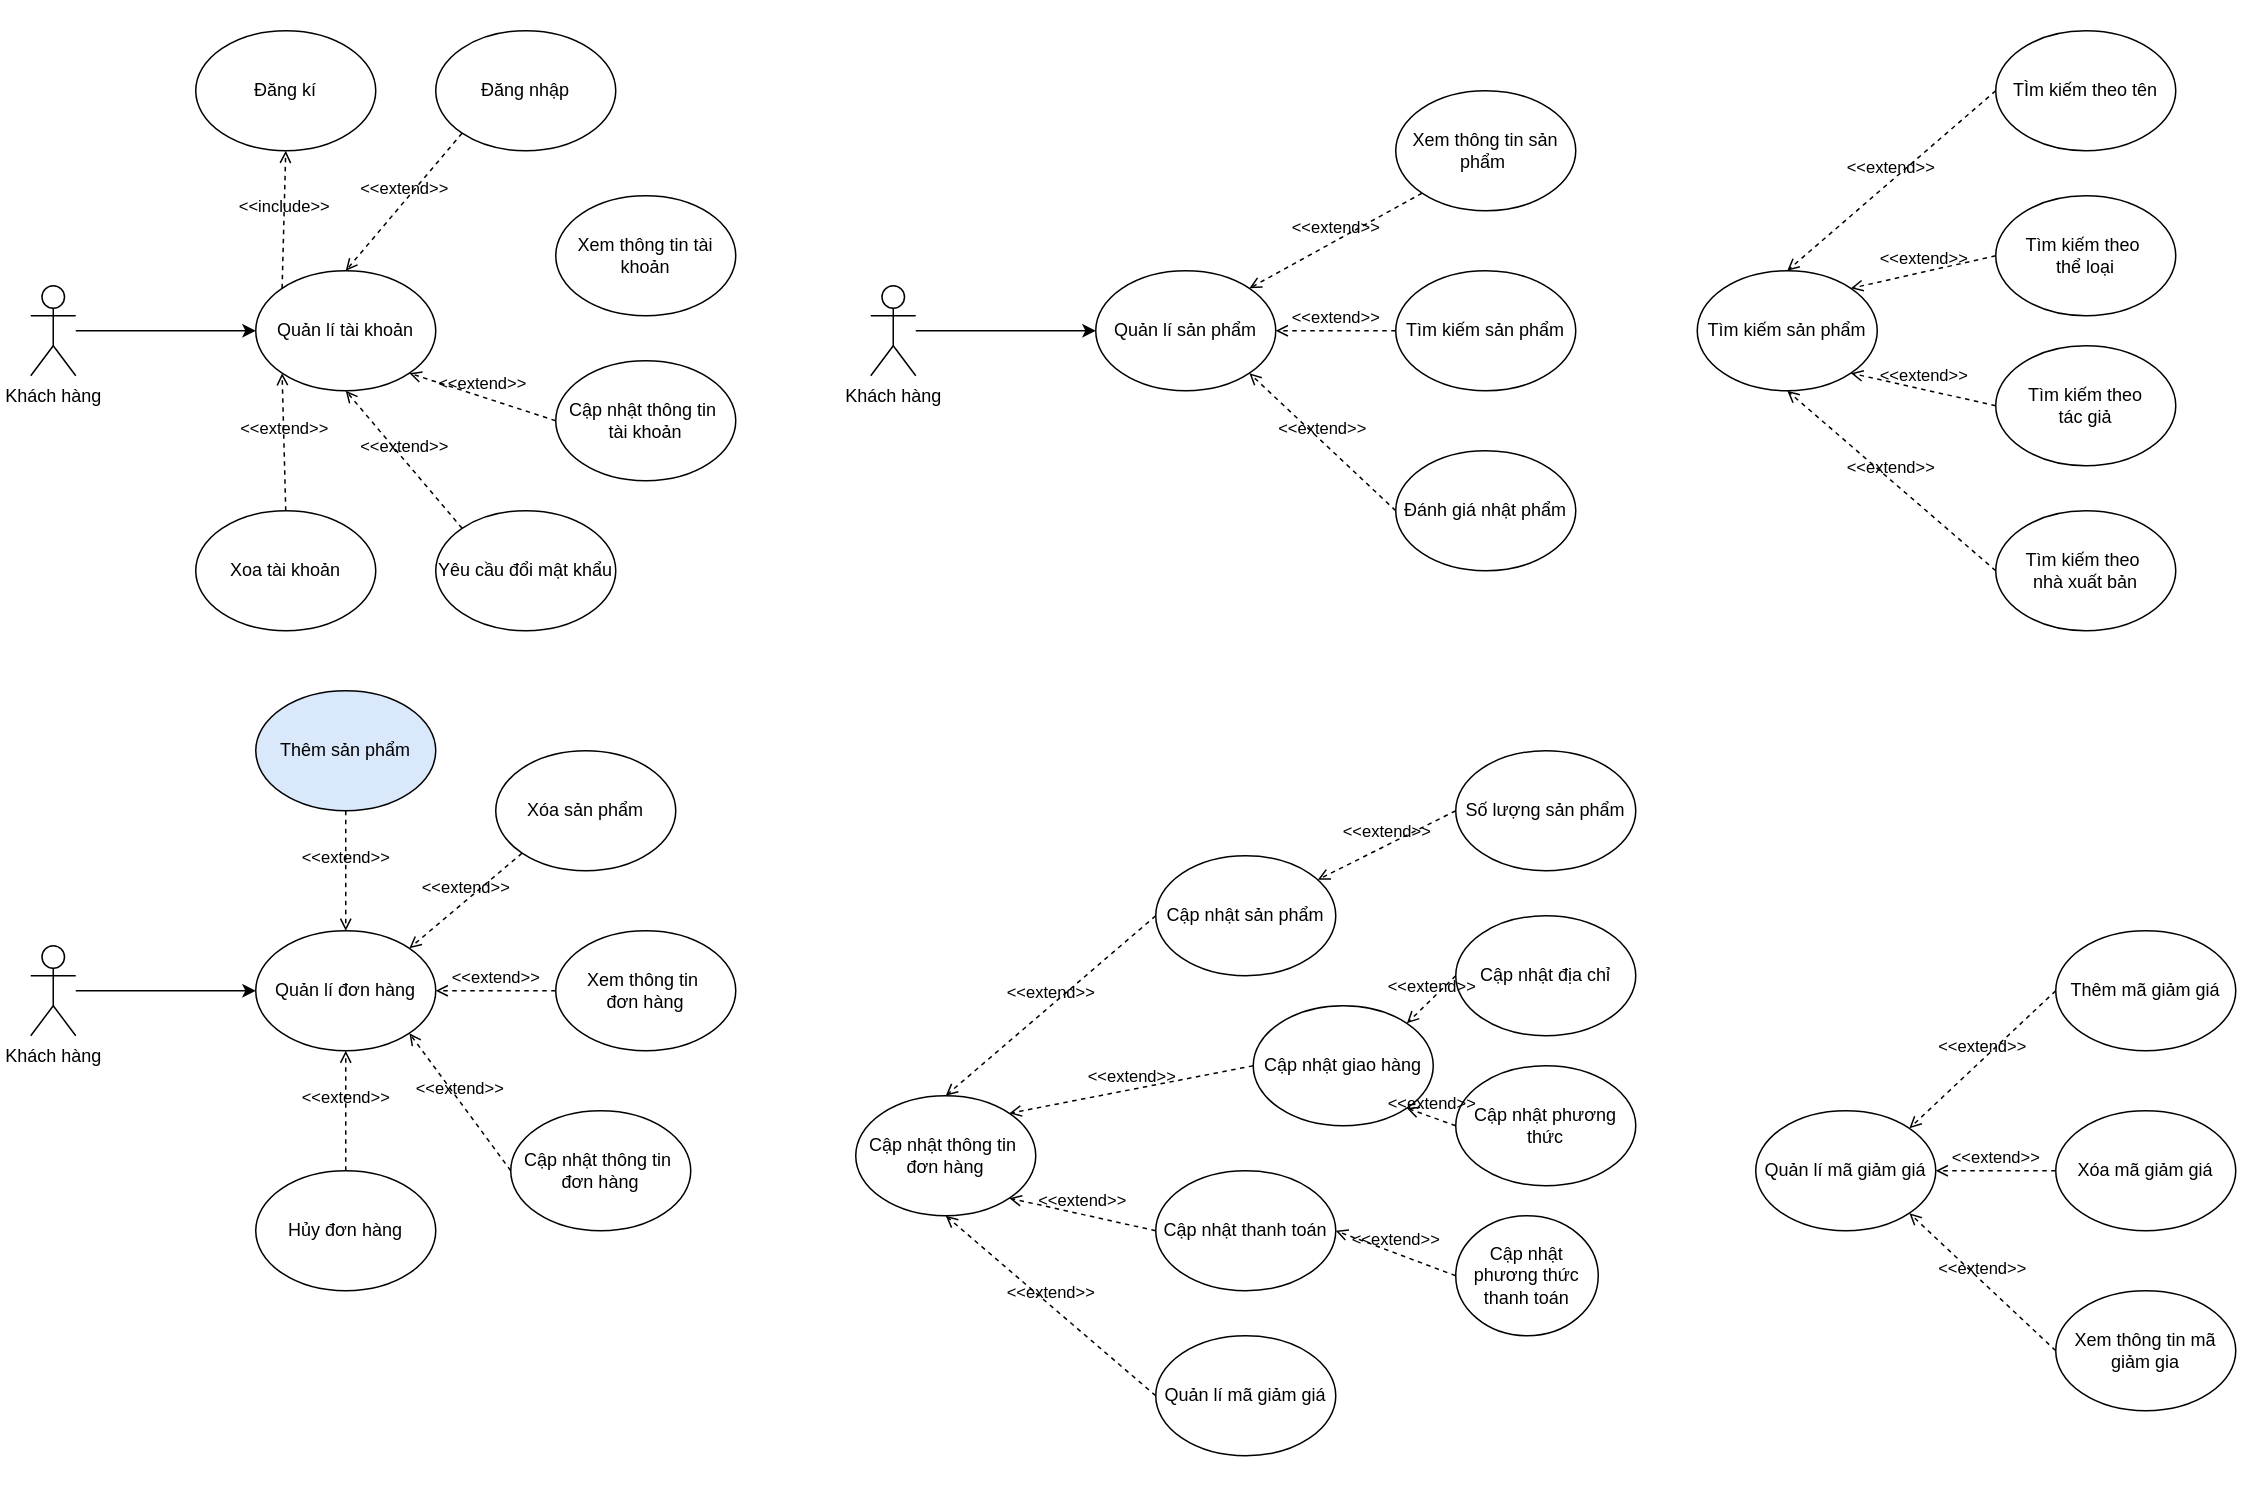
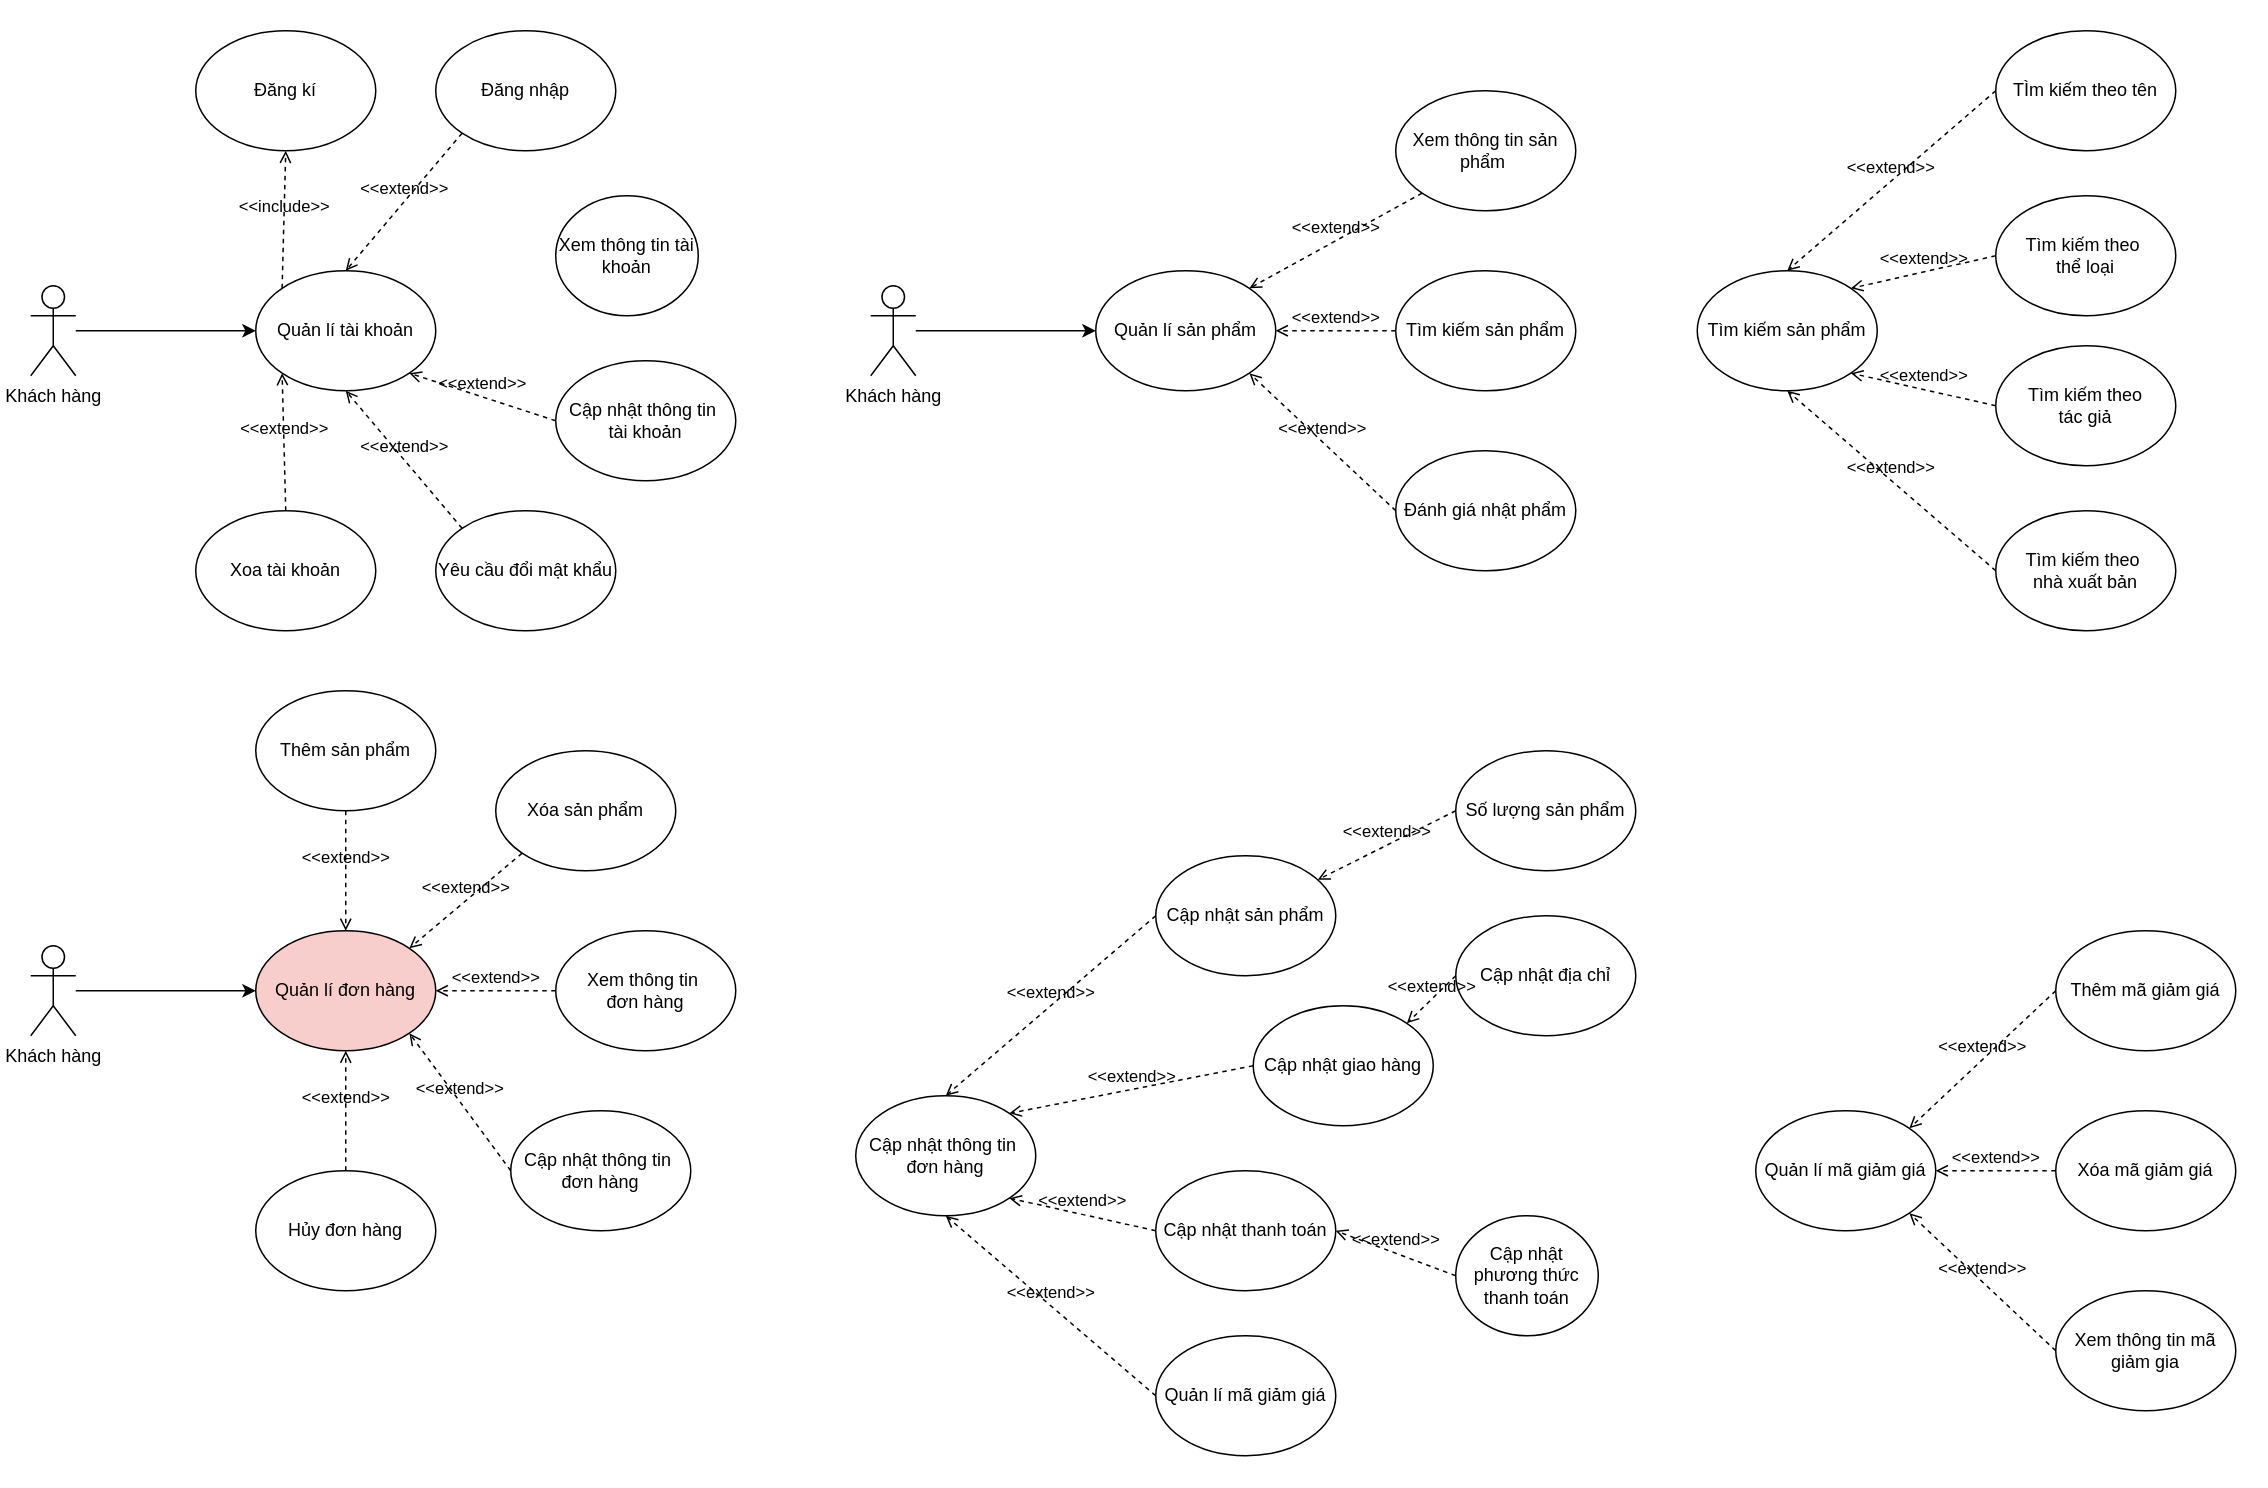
(646, 256) -> (627, 256)
(346, 751) -> (346, 751)
(346, 991) -> (346, 991)
(1433, 1118) -> none
(1546, 1126) -> none
